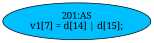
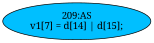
(77, 21) -> (77, 21)
